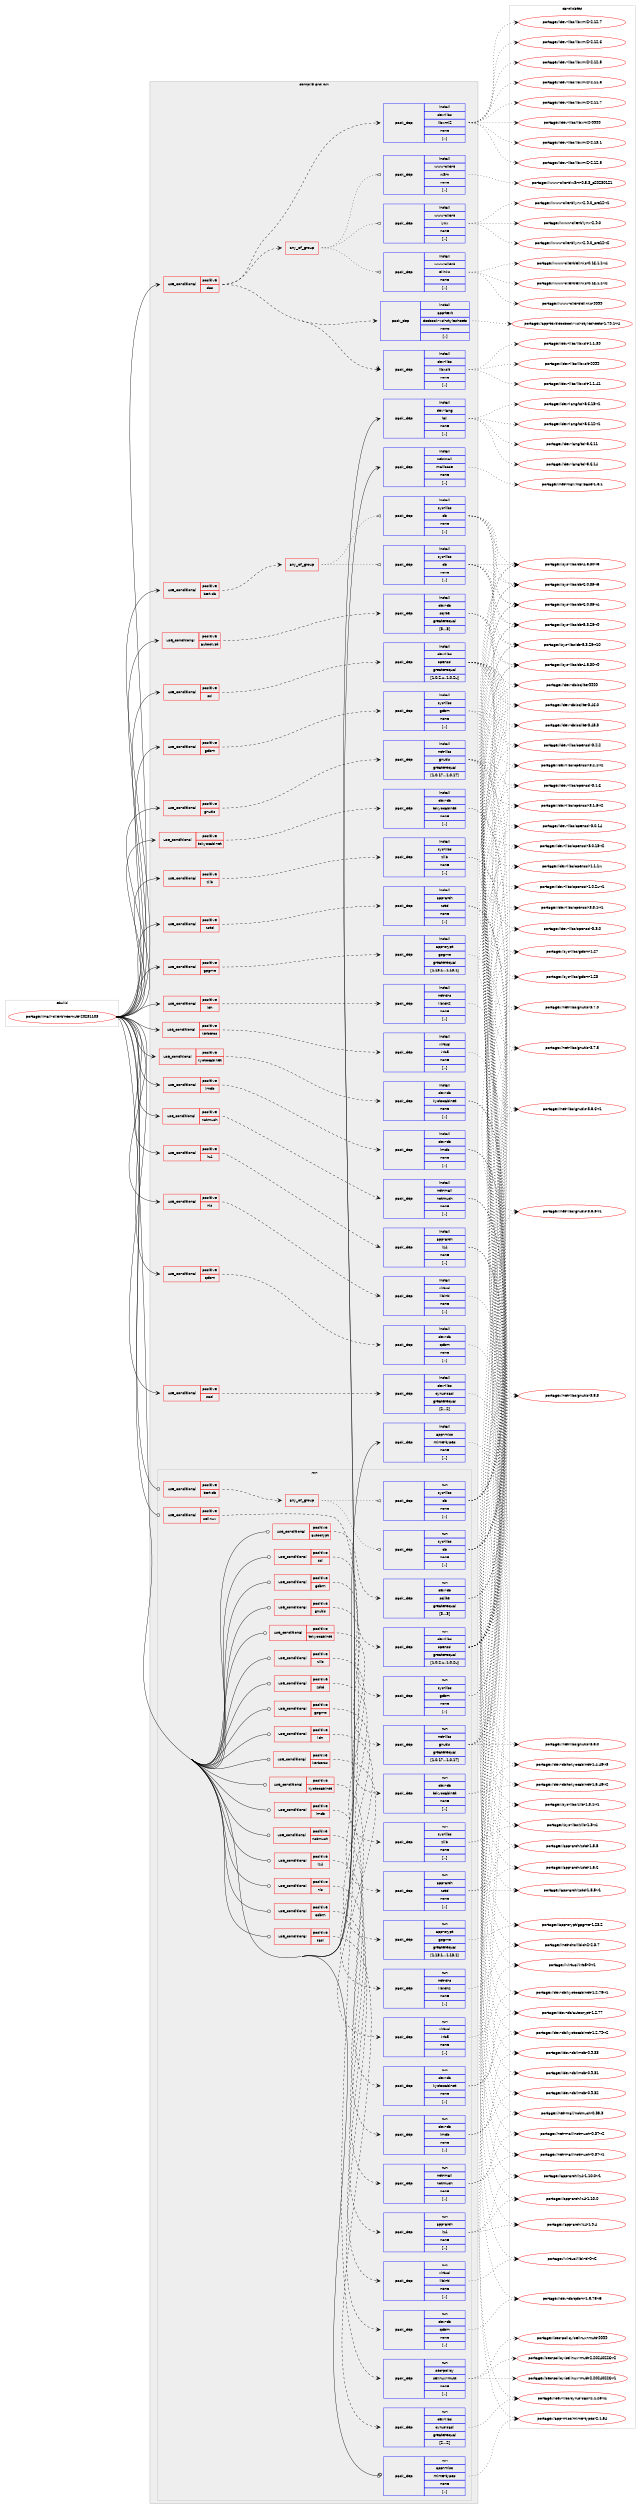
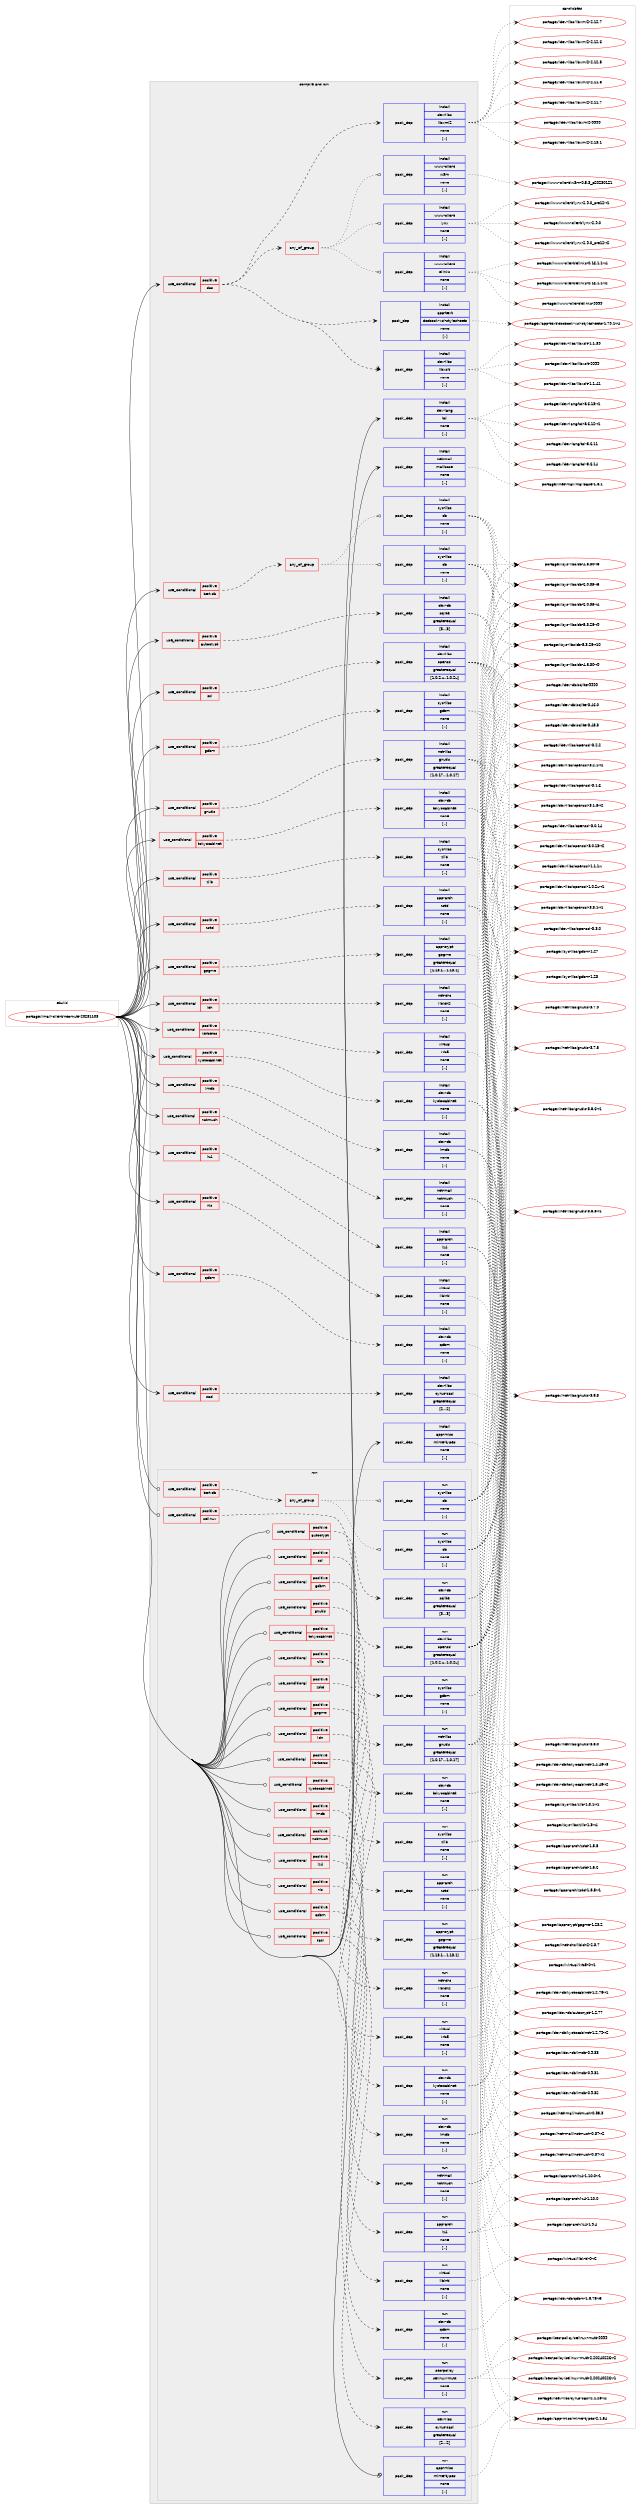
(572, 163) -> none
